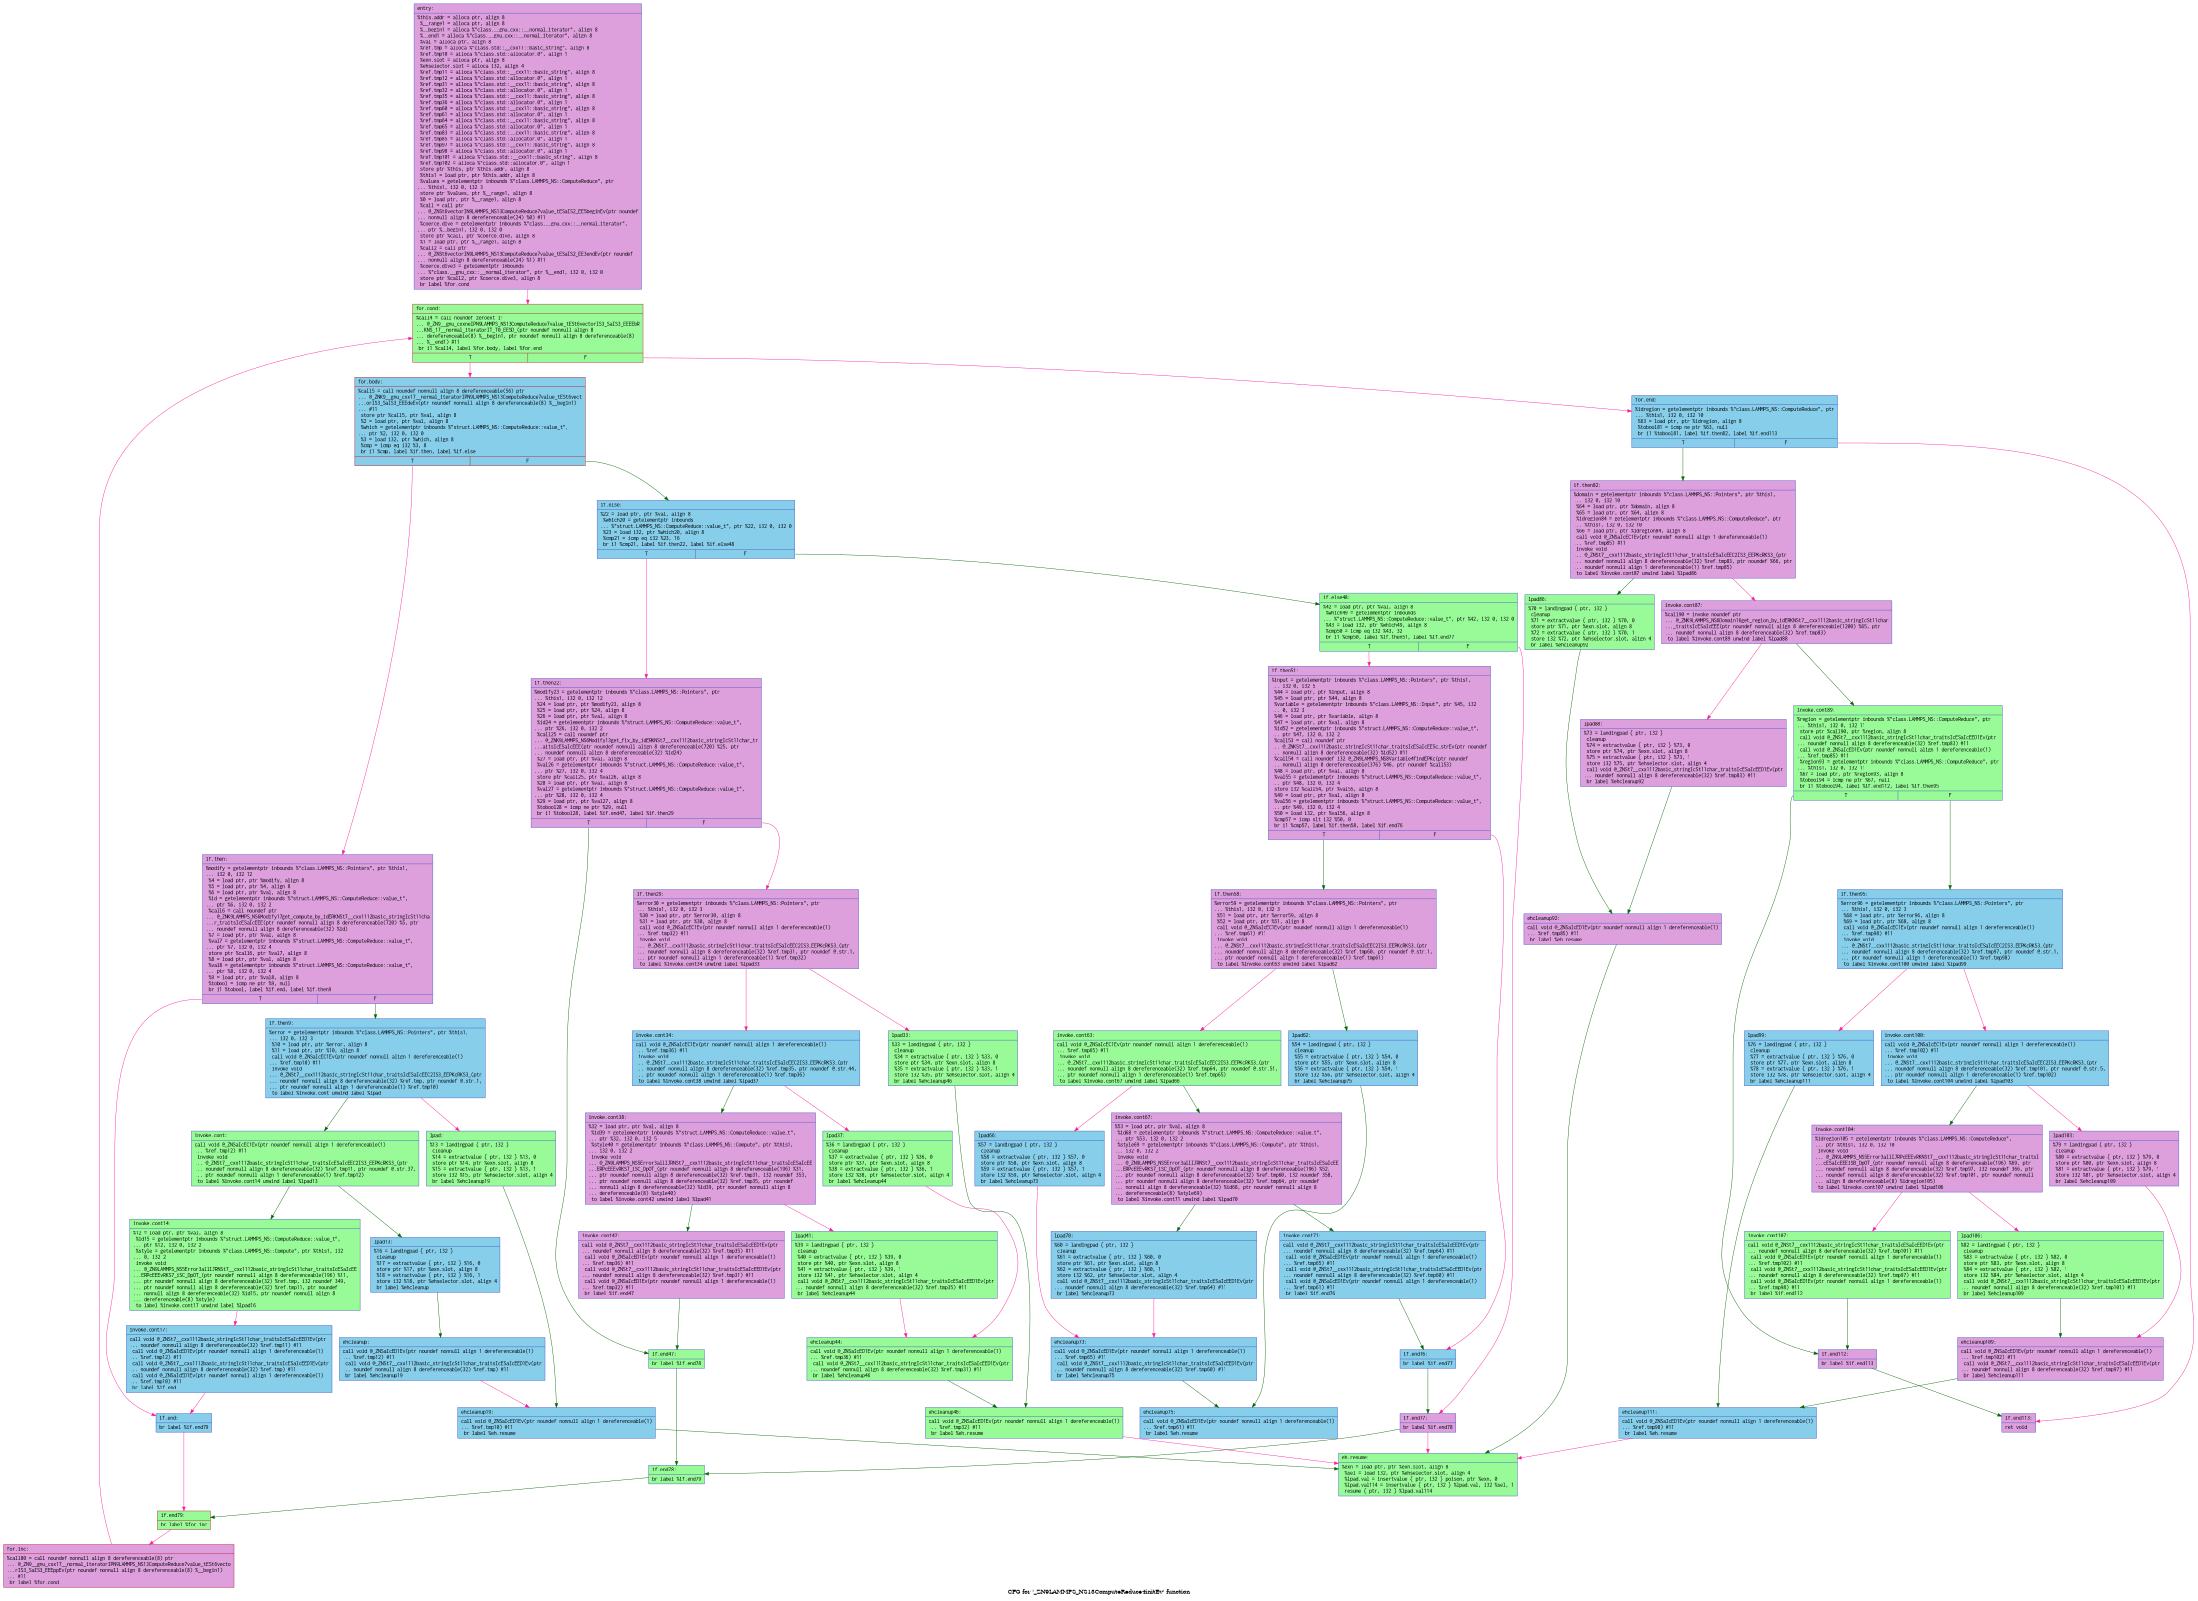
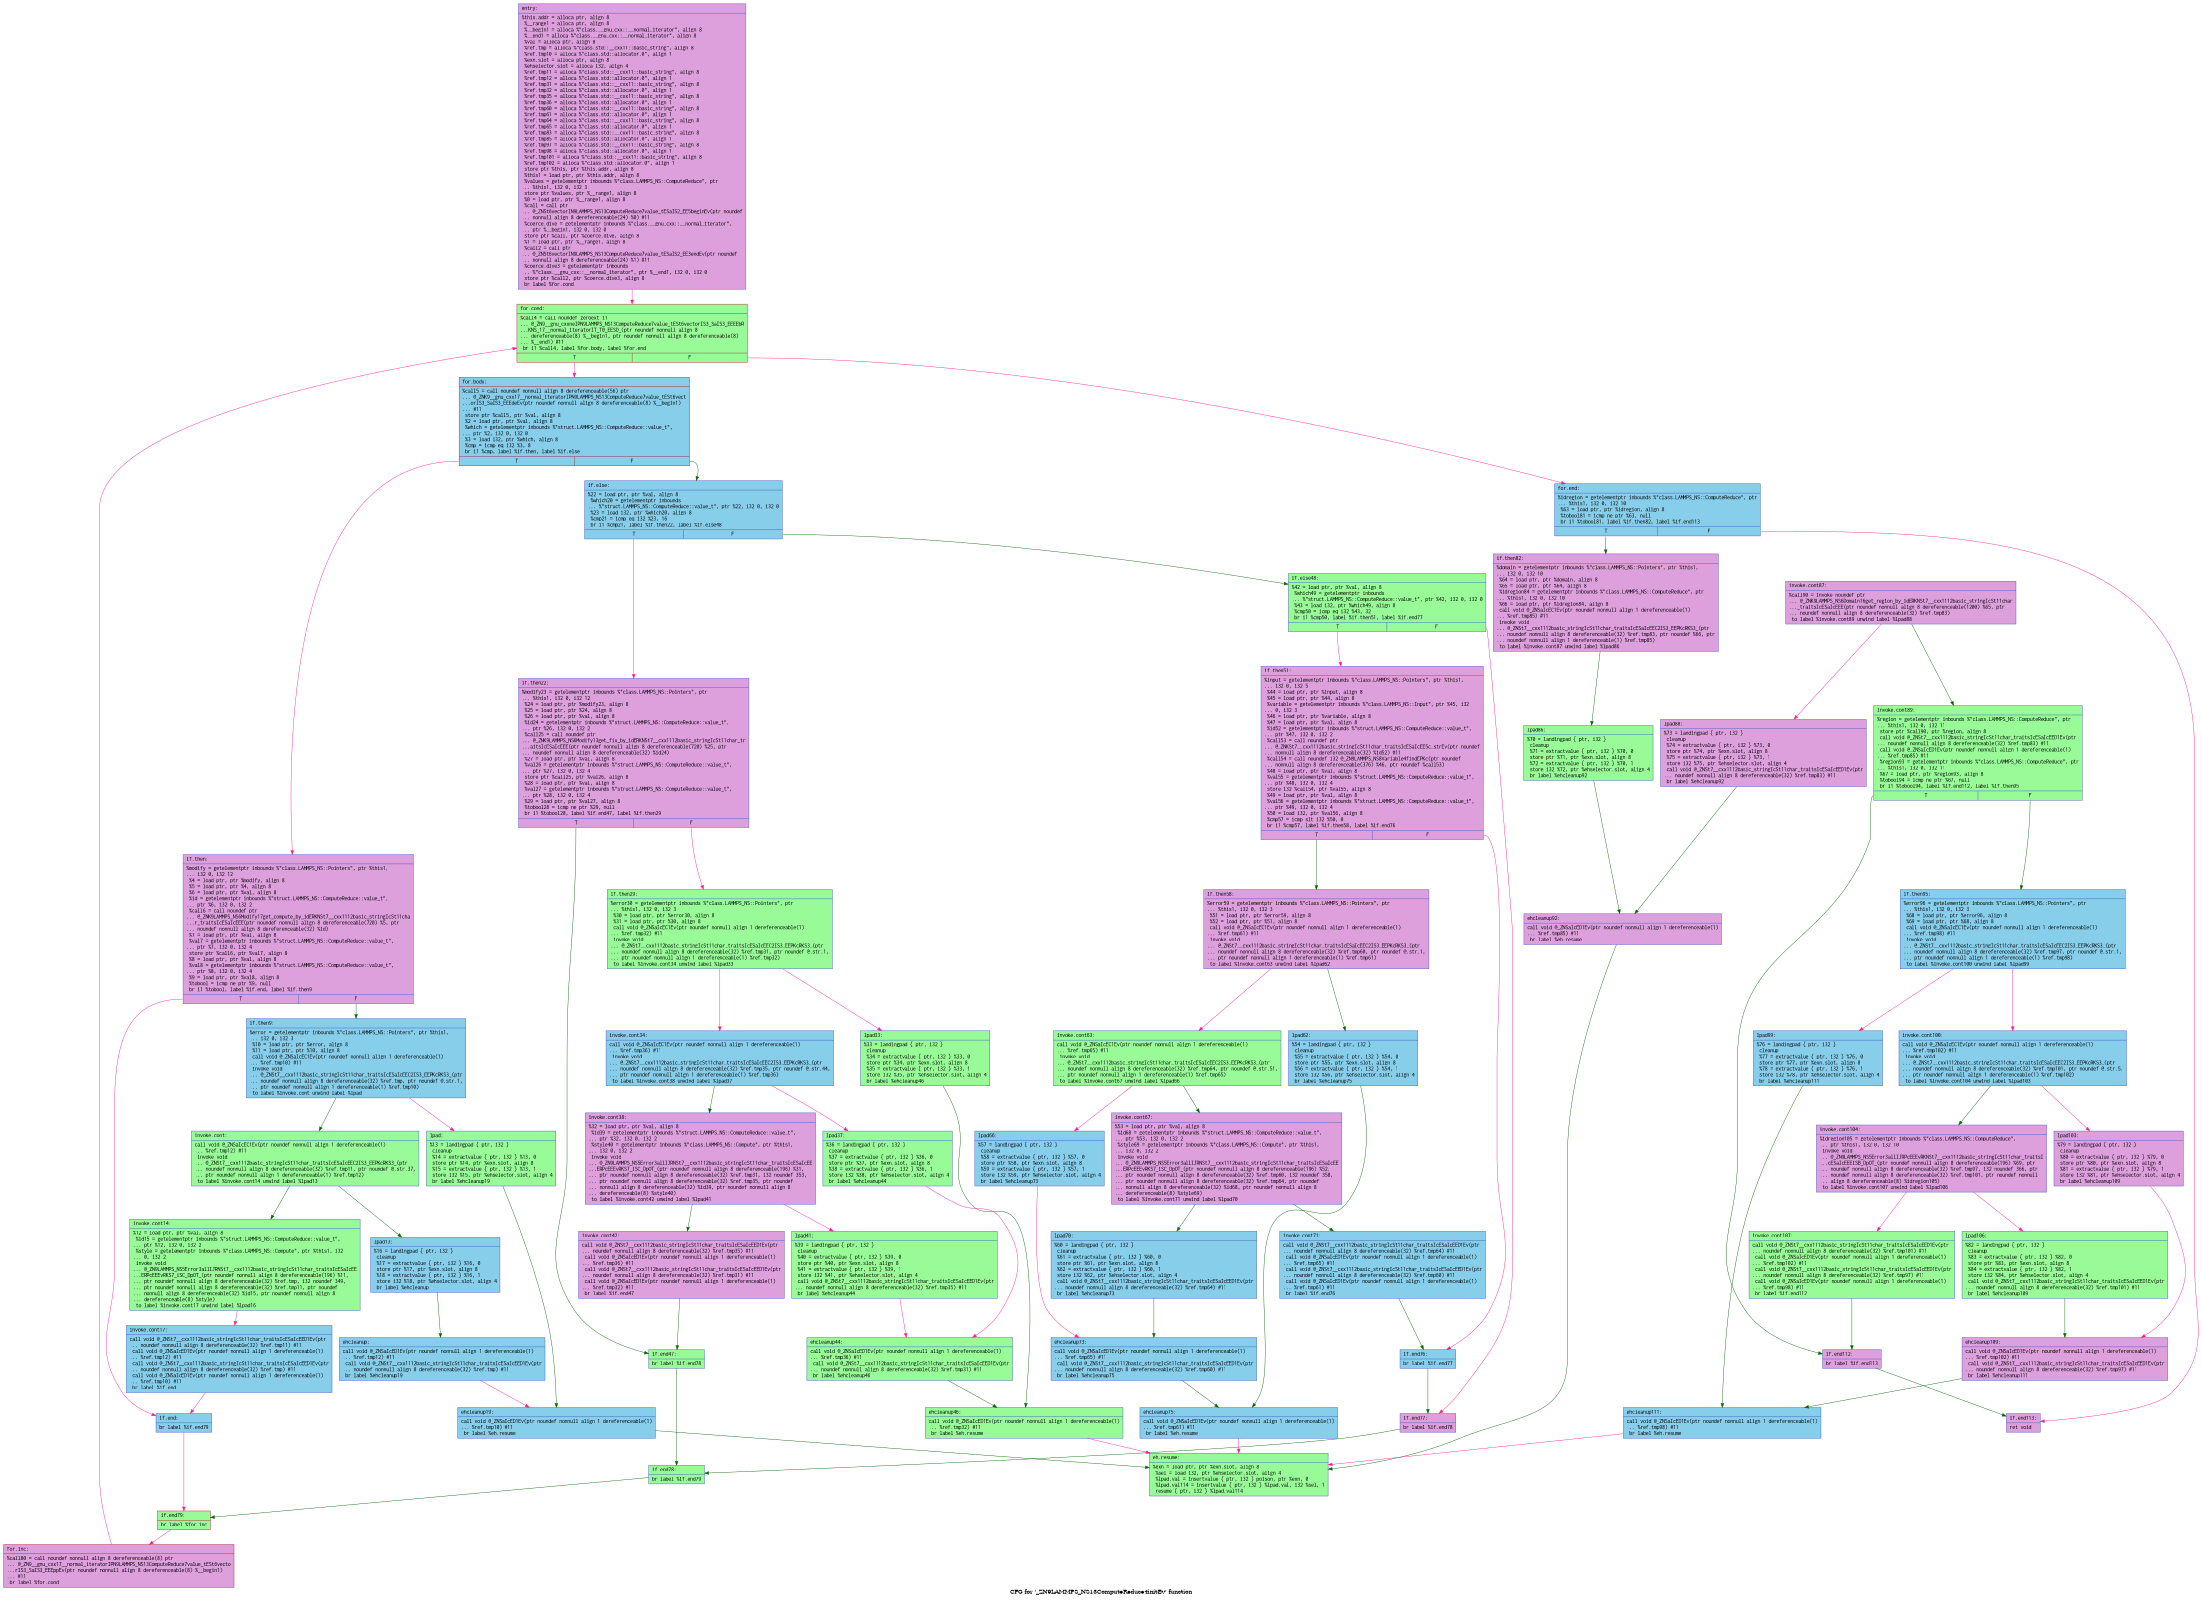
(1742, 588) -> none
(746, 929) -> (720, 929)
(623, 1139) -> (623, 1139)
(1154, 1316) -> (1154, 1316)
(1428, 1441) -> (1239, 1444)
